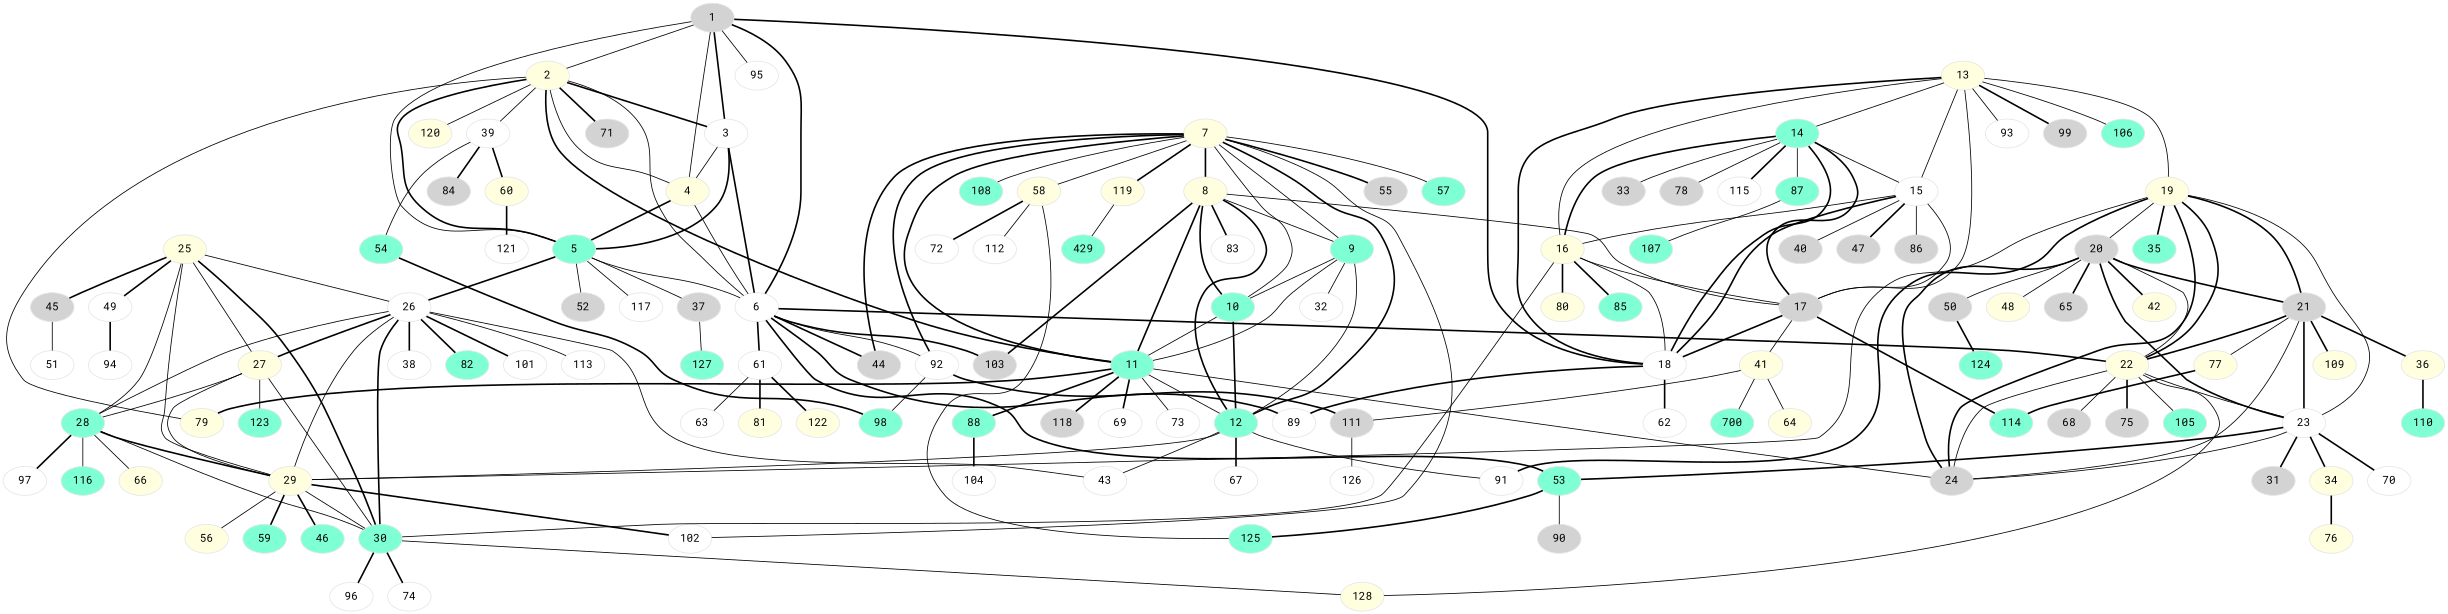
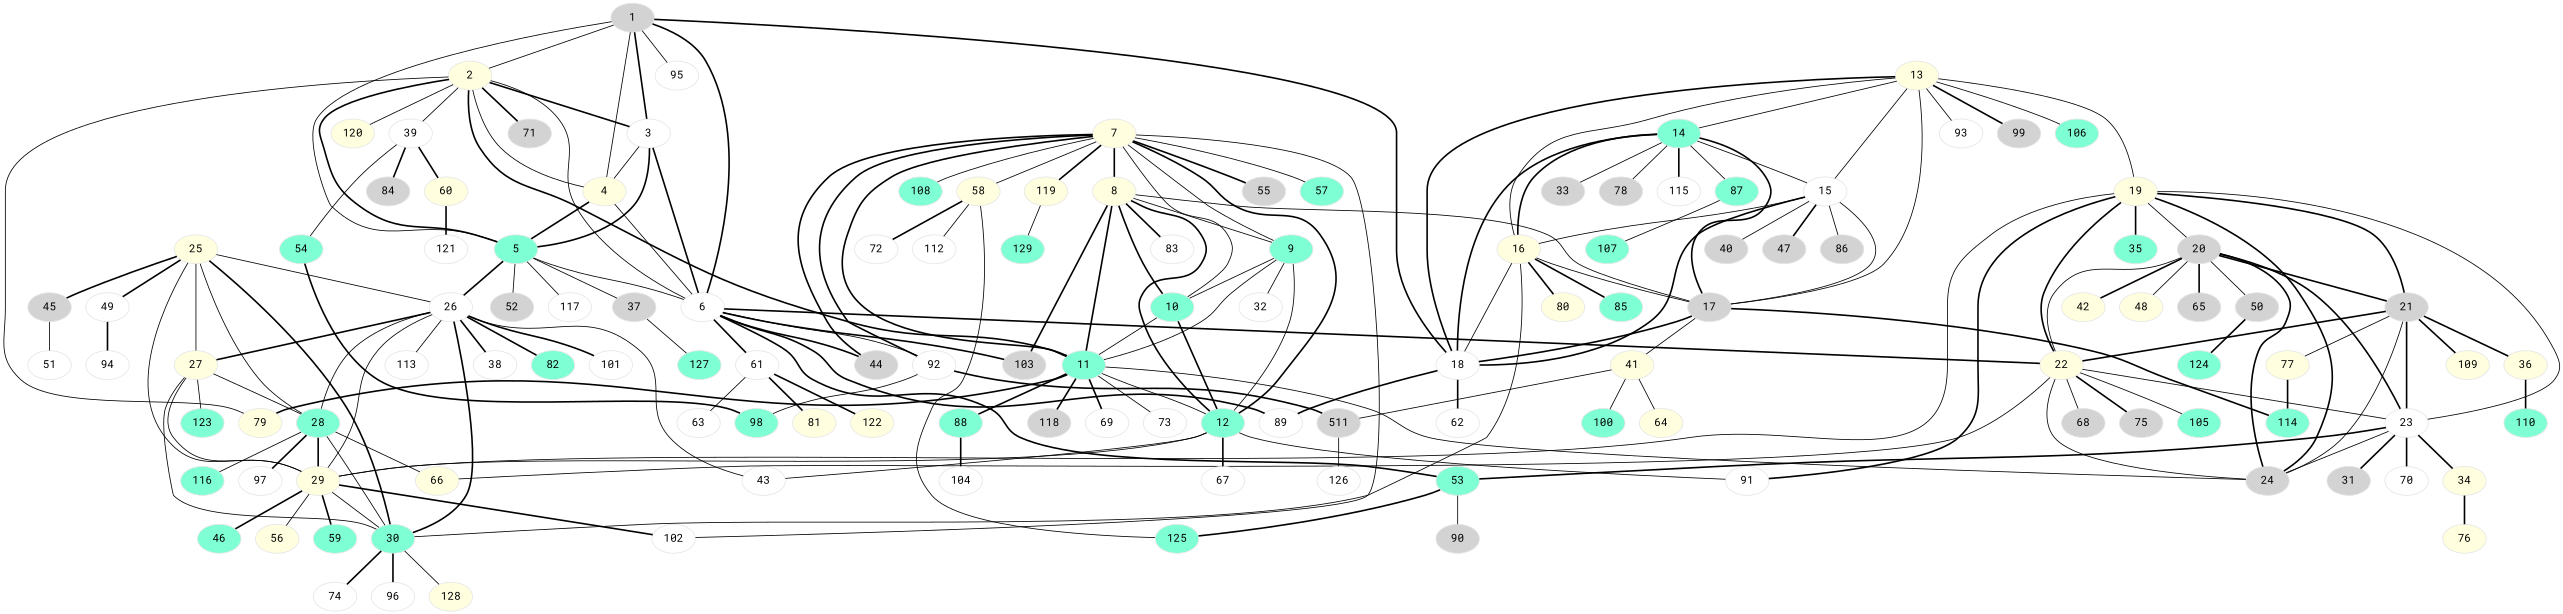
(1083, 249) -> (1023, 249)
(1352, 423) -> (1339, 423)
(1732, 423) -> (1603, 423)
(1867, 557) -> (1184, 466)
